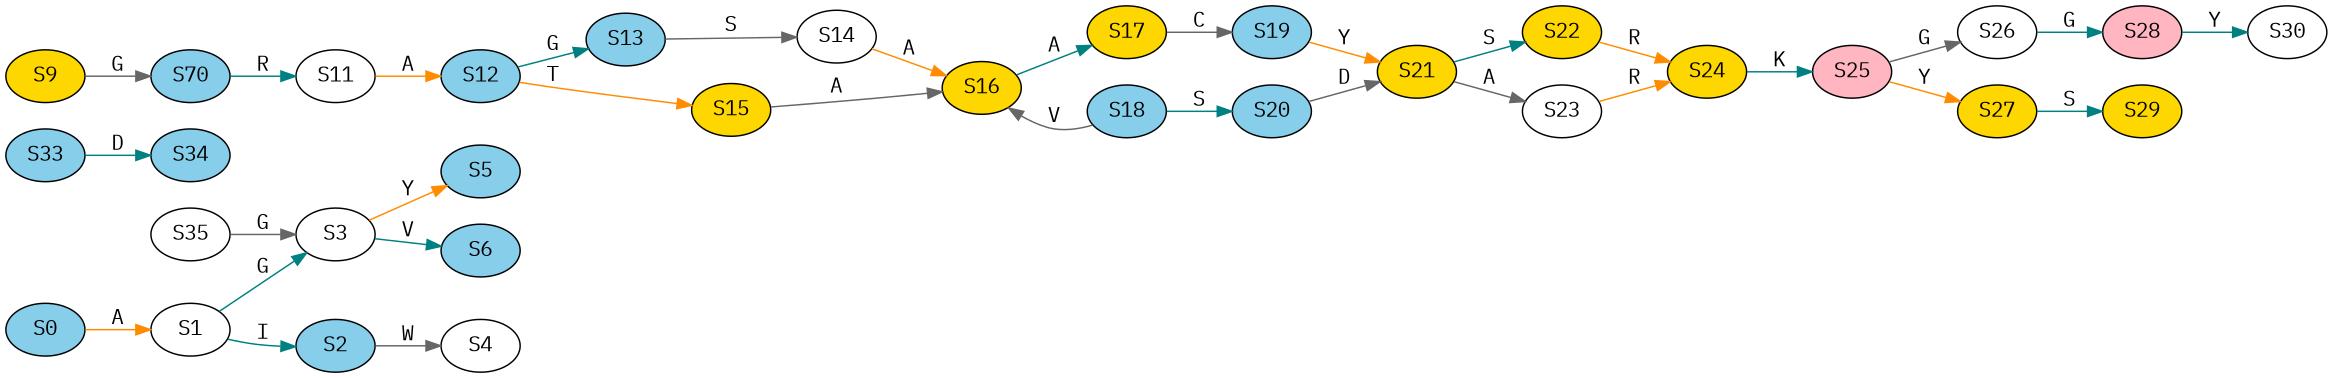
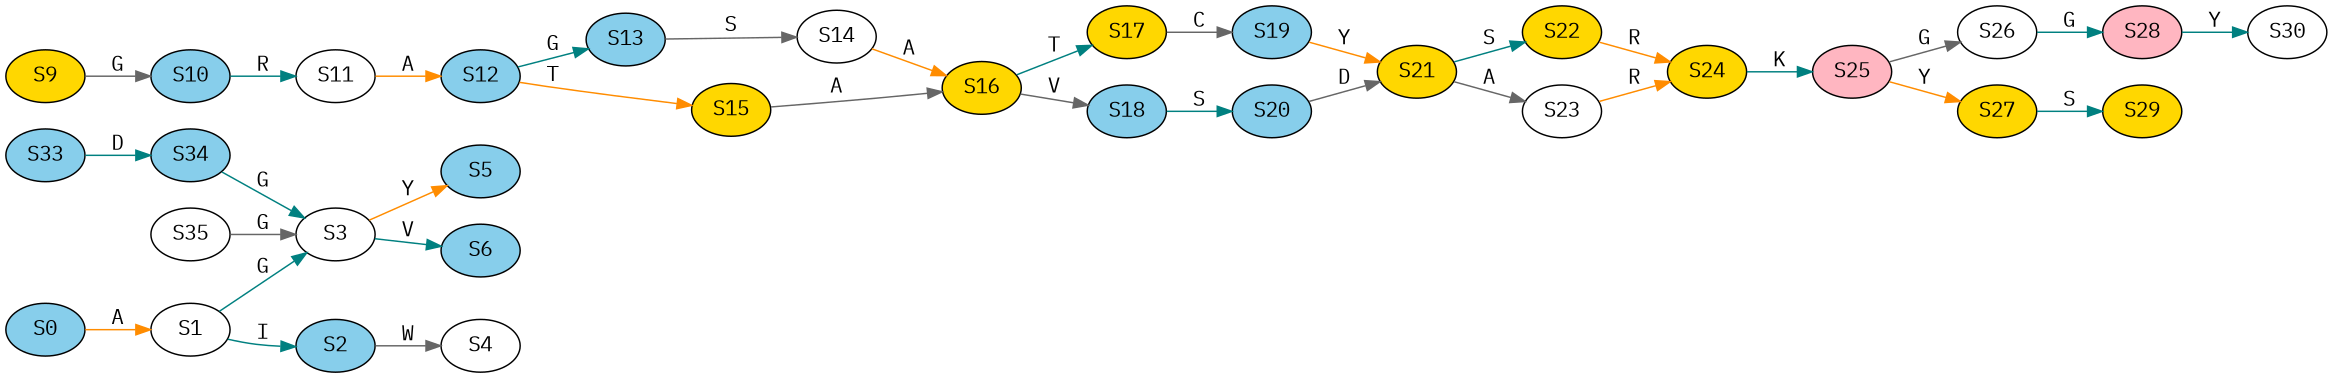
(1054, 46) -> (1054, 46)
(190, 76) -> (190, 76)
(1056, 129) -> (1047, 98)
none -> (257, 191)
